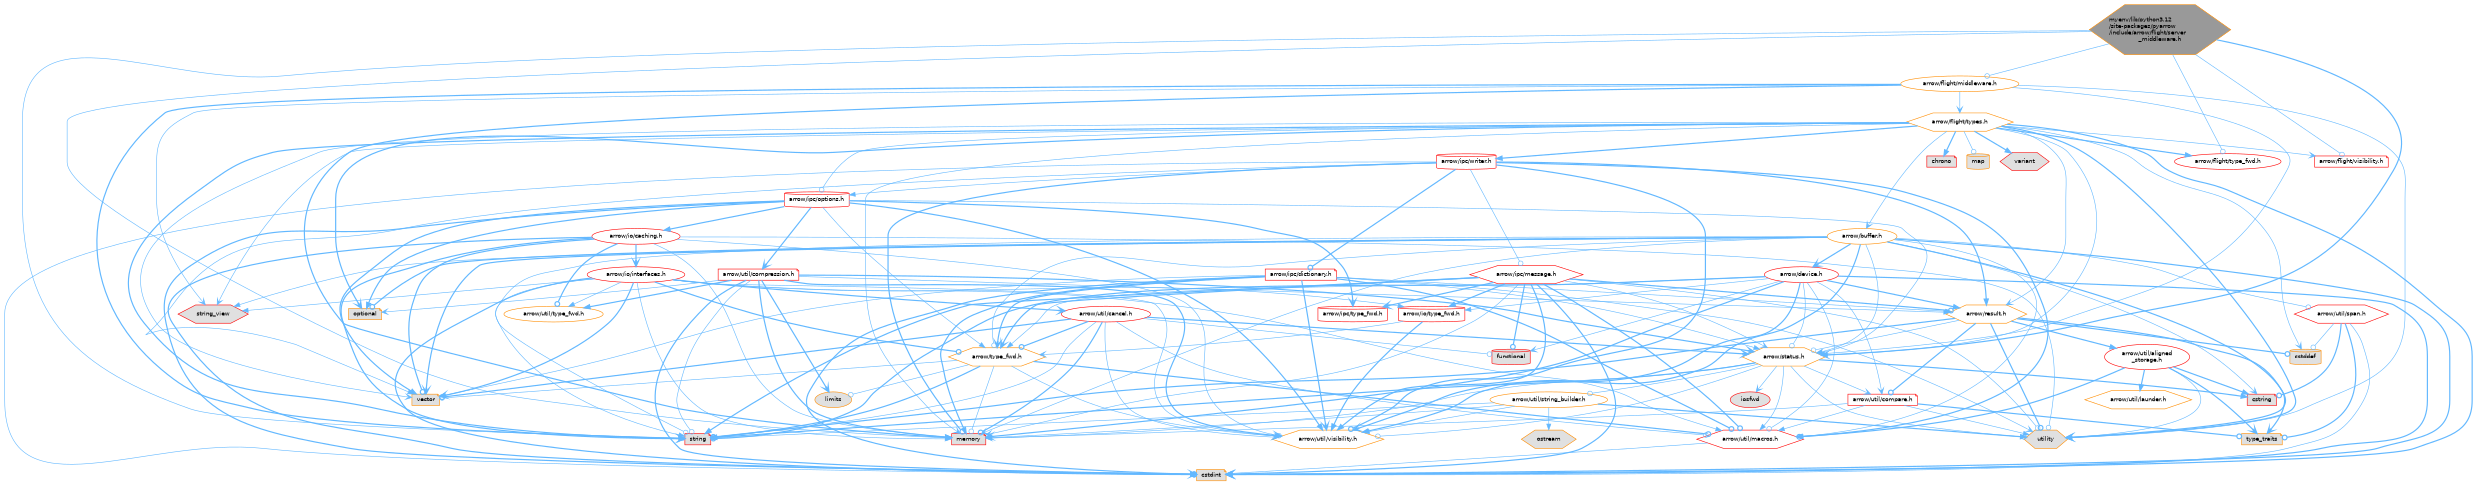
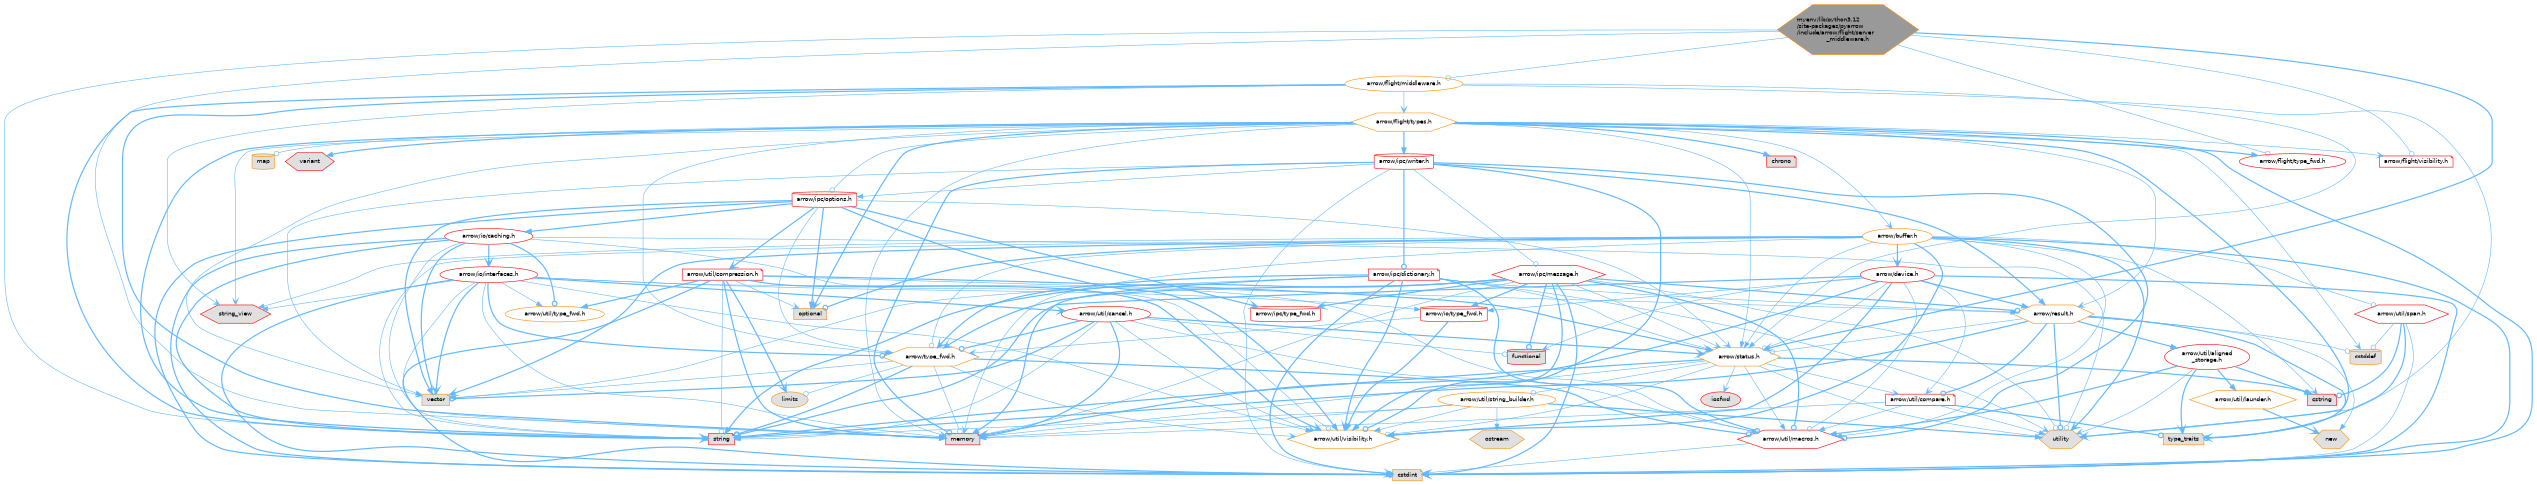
(1381, 286) -> (768, 151)
(2205, 343) -> (2281, 338)
none -> (2331, 439)
